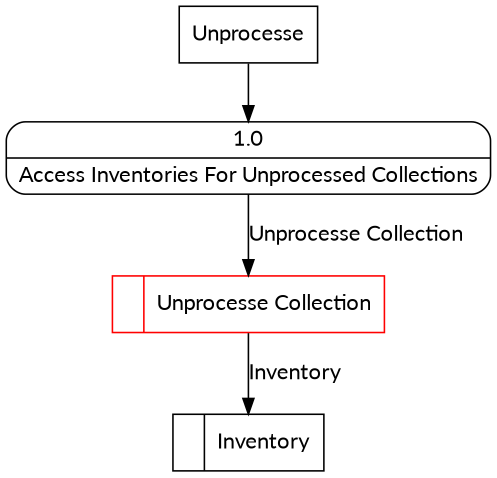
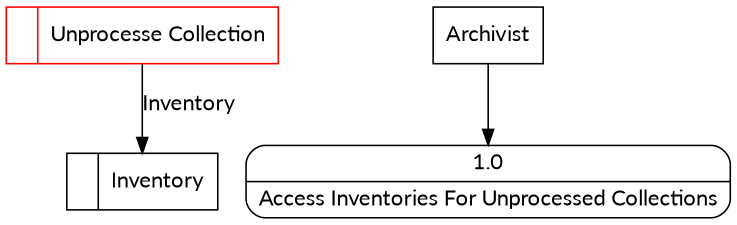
(248, 35) -> (488, 35)
(248, 227) -> none
